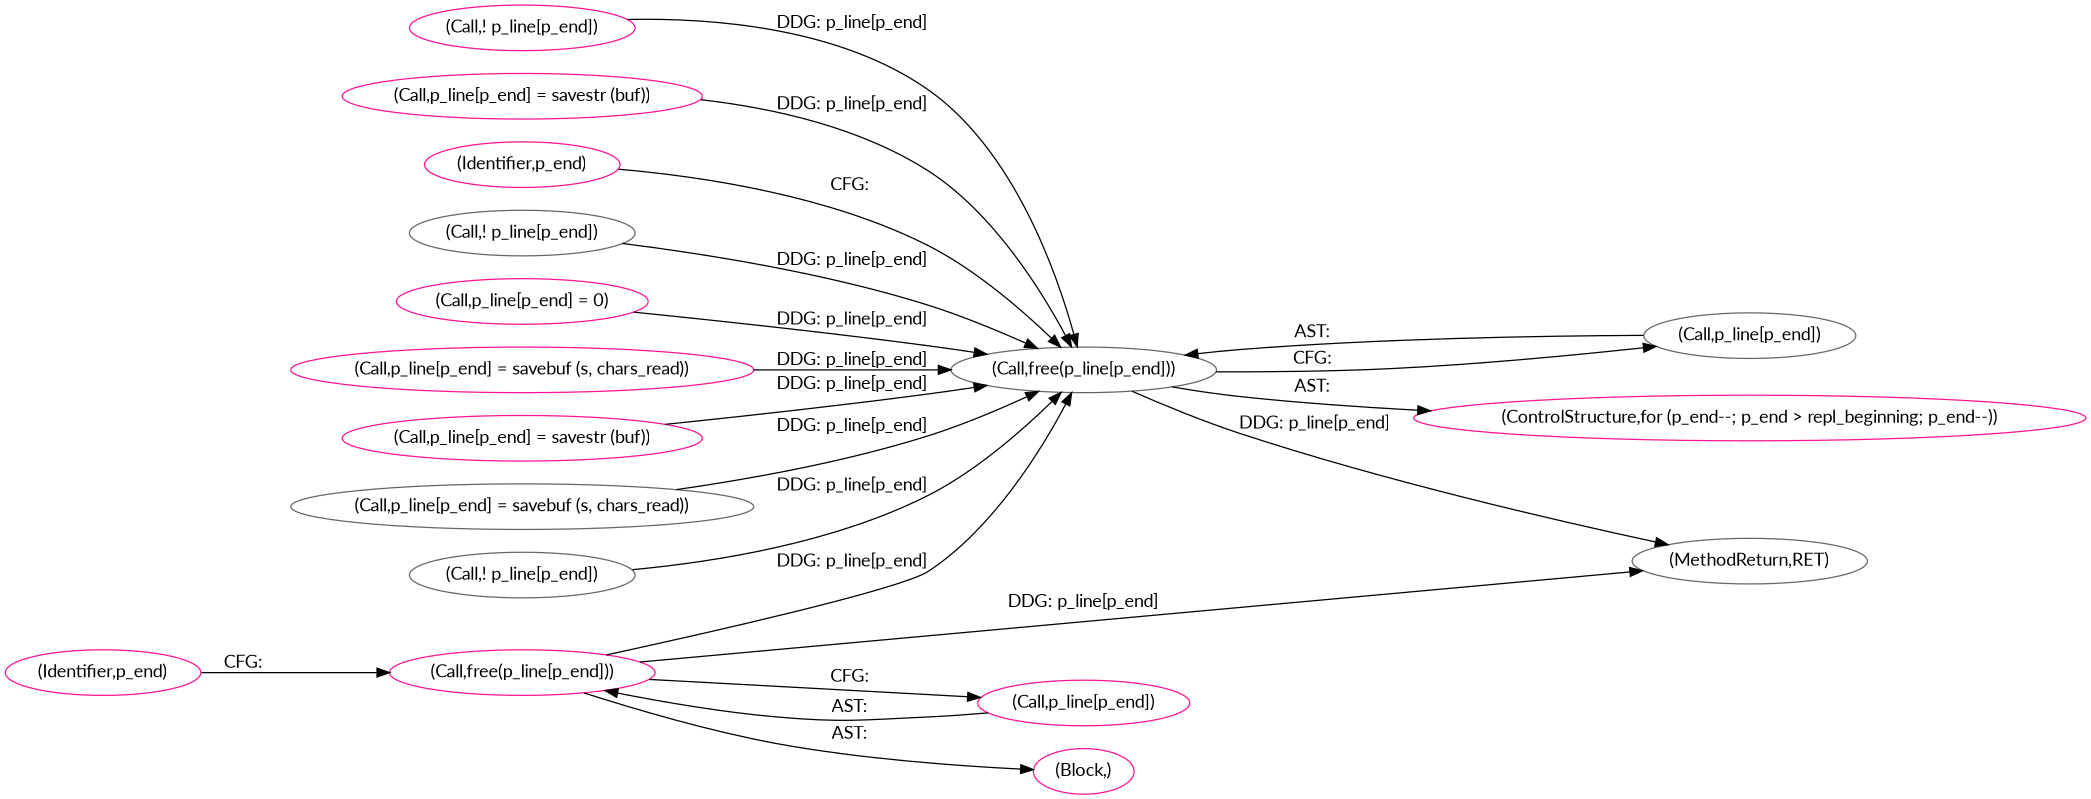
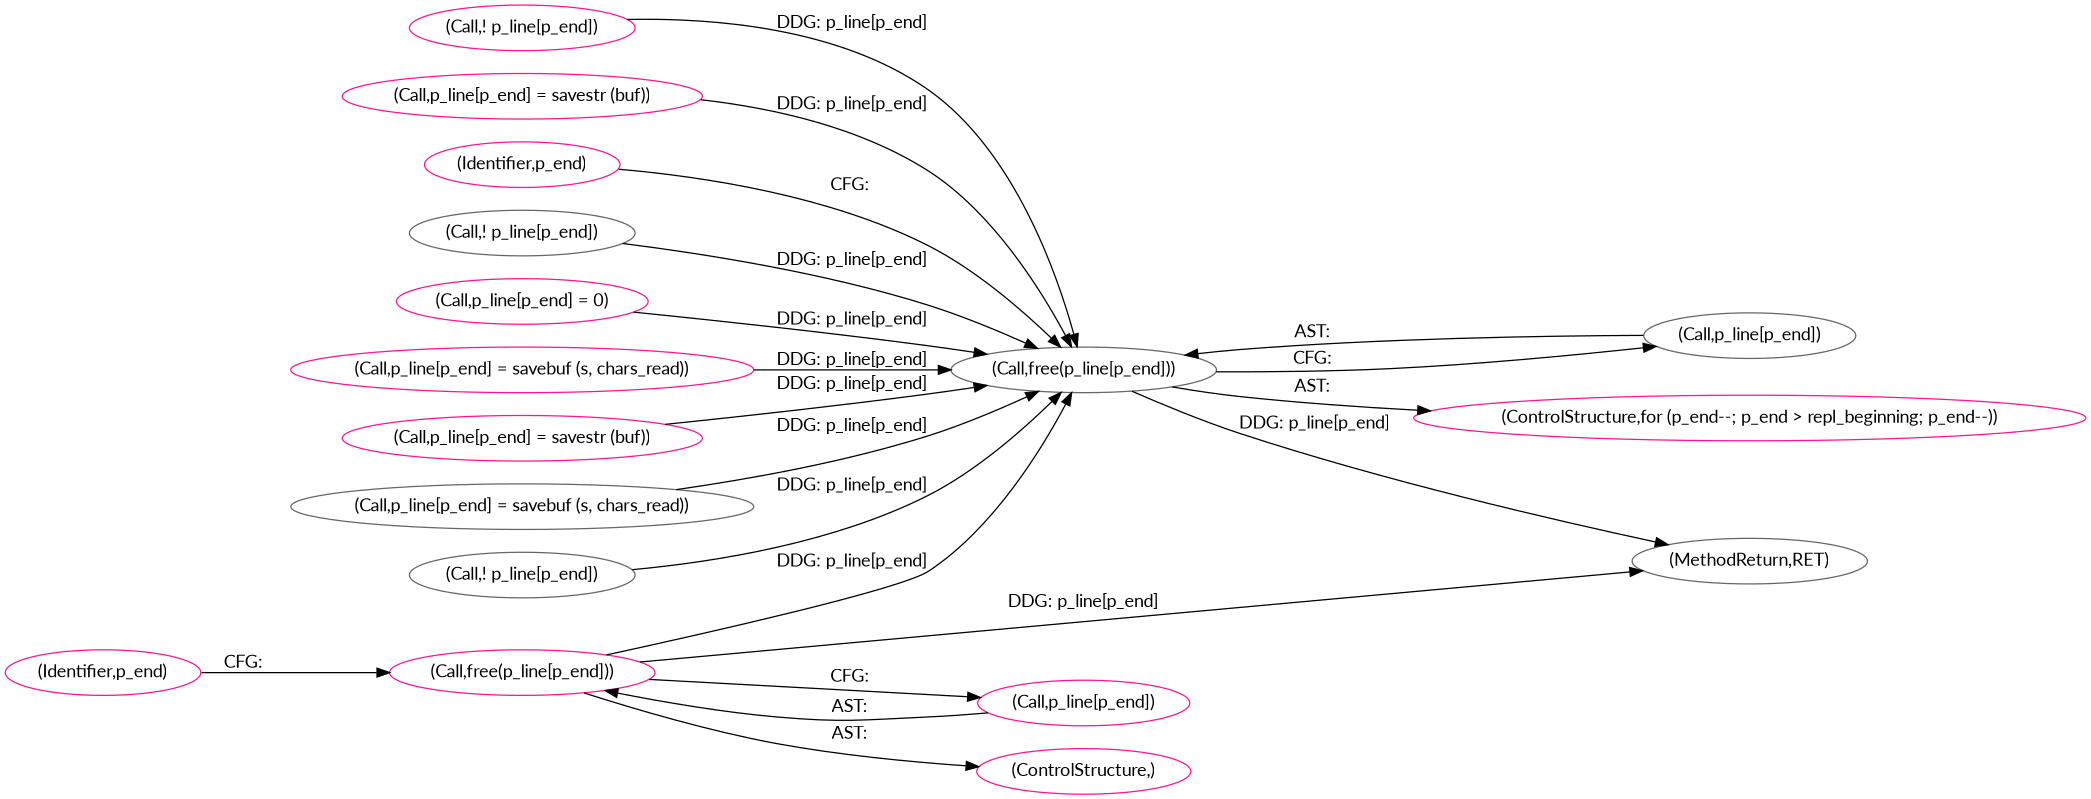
(1084, 771) -> (1084, 771)
